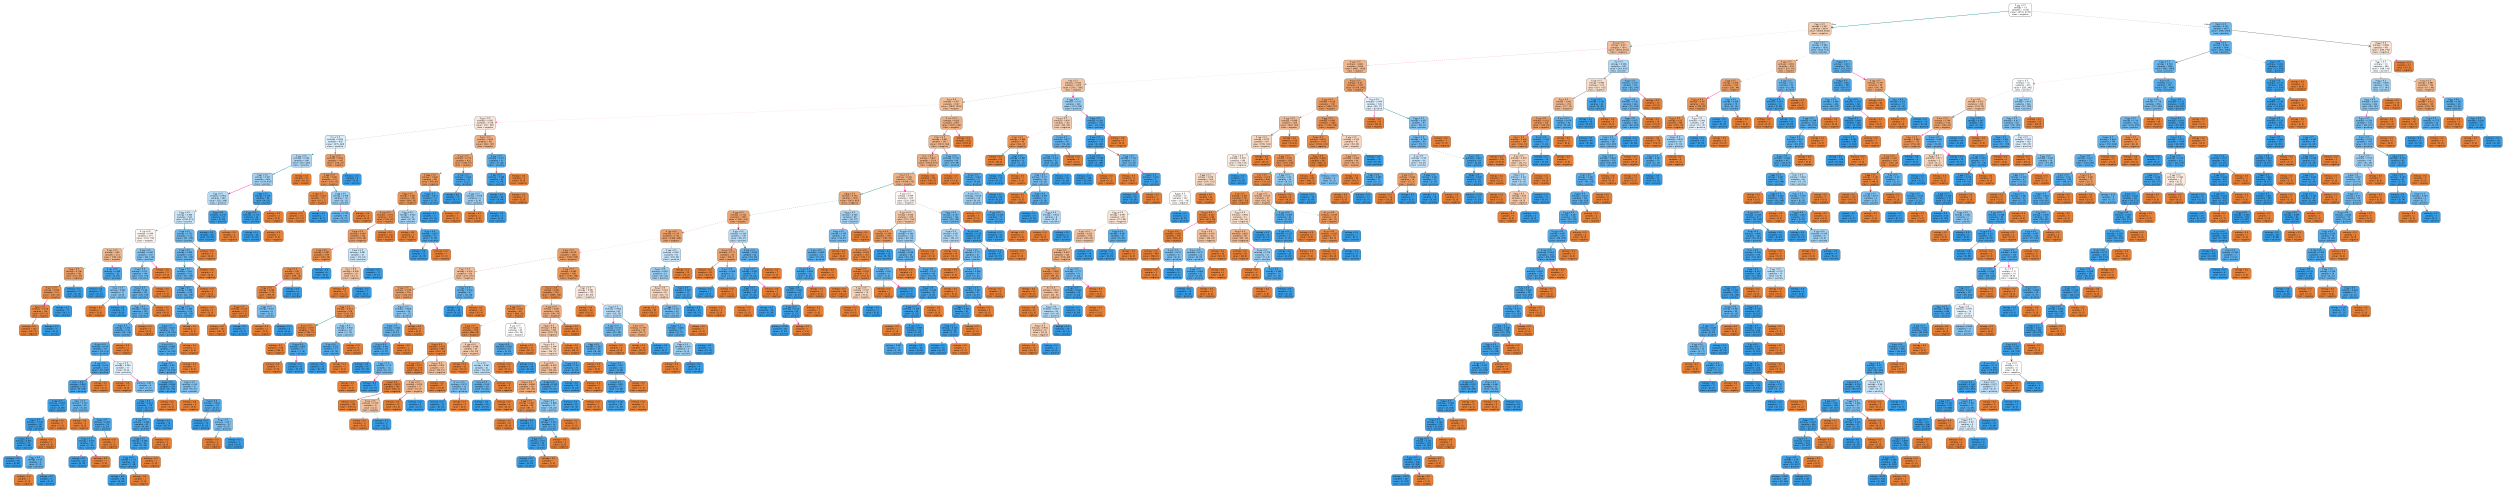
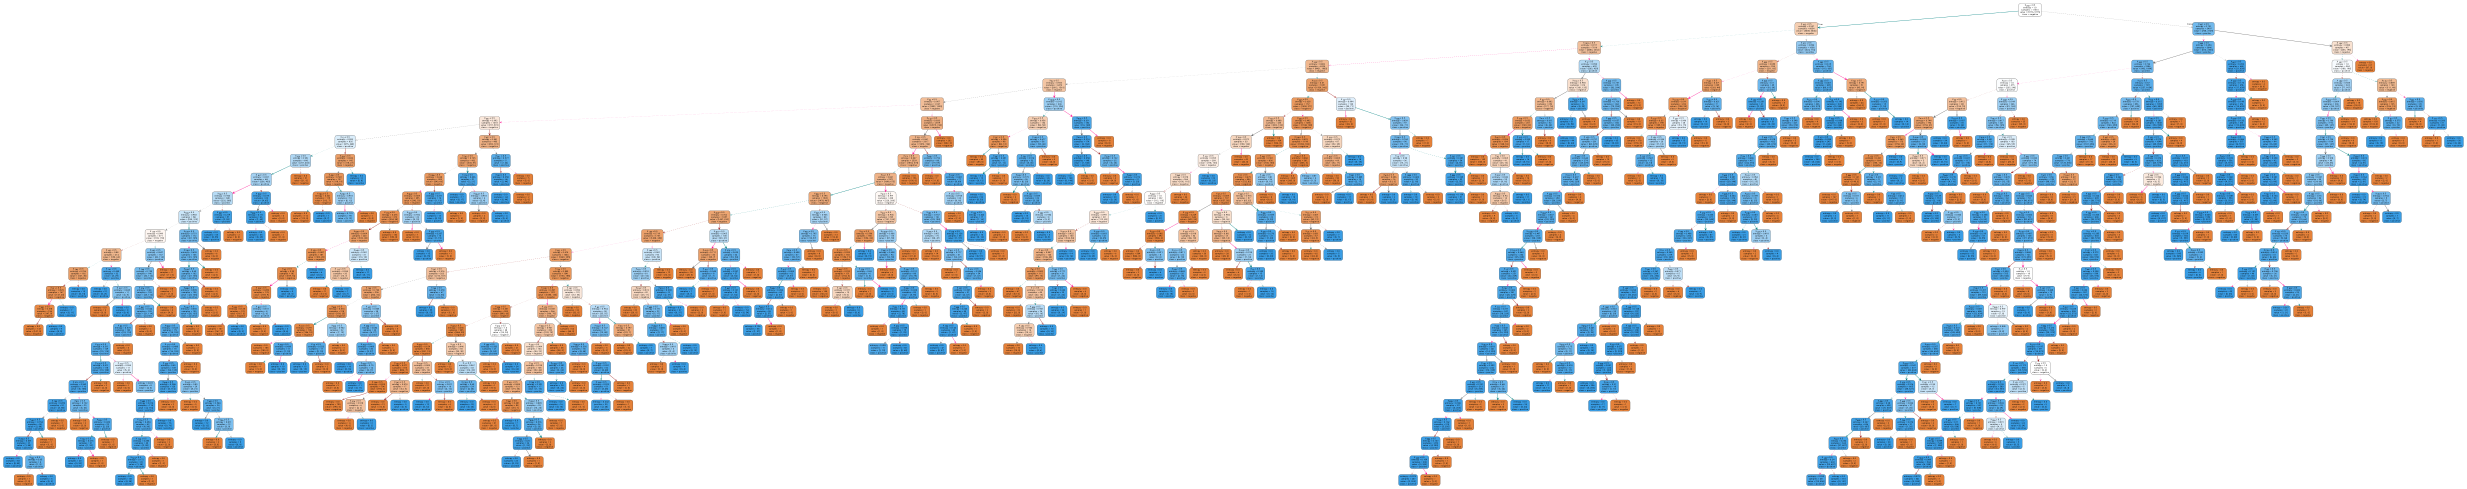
(2108, 198) -> none
(1964, 334) -> (1998, 334)
